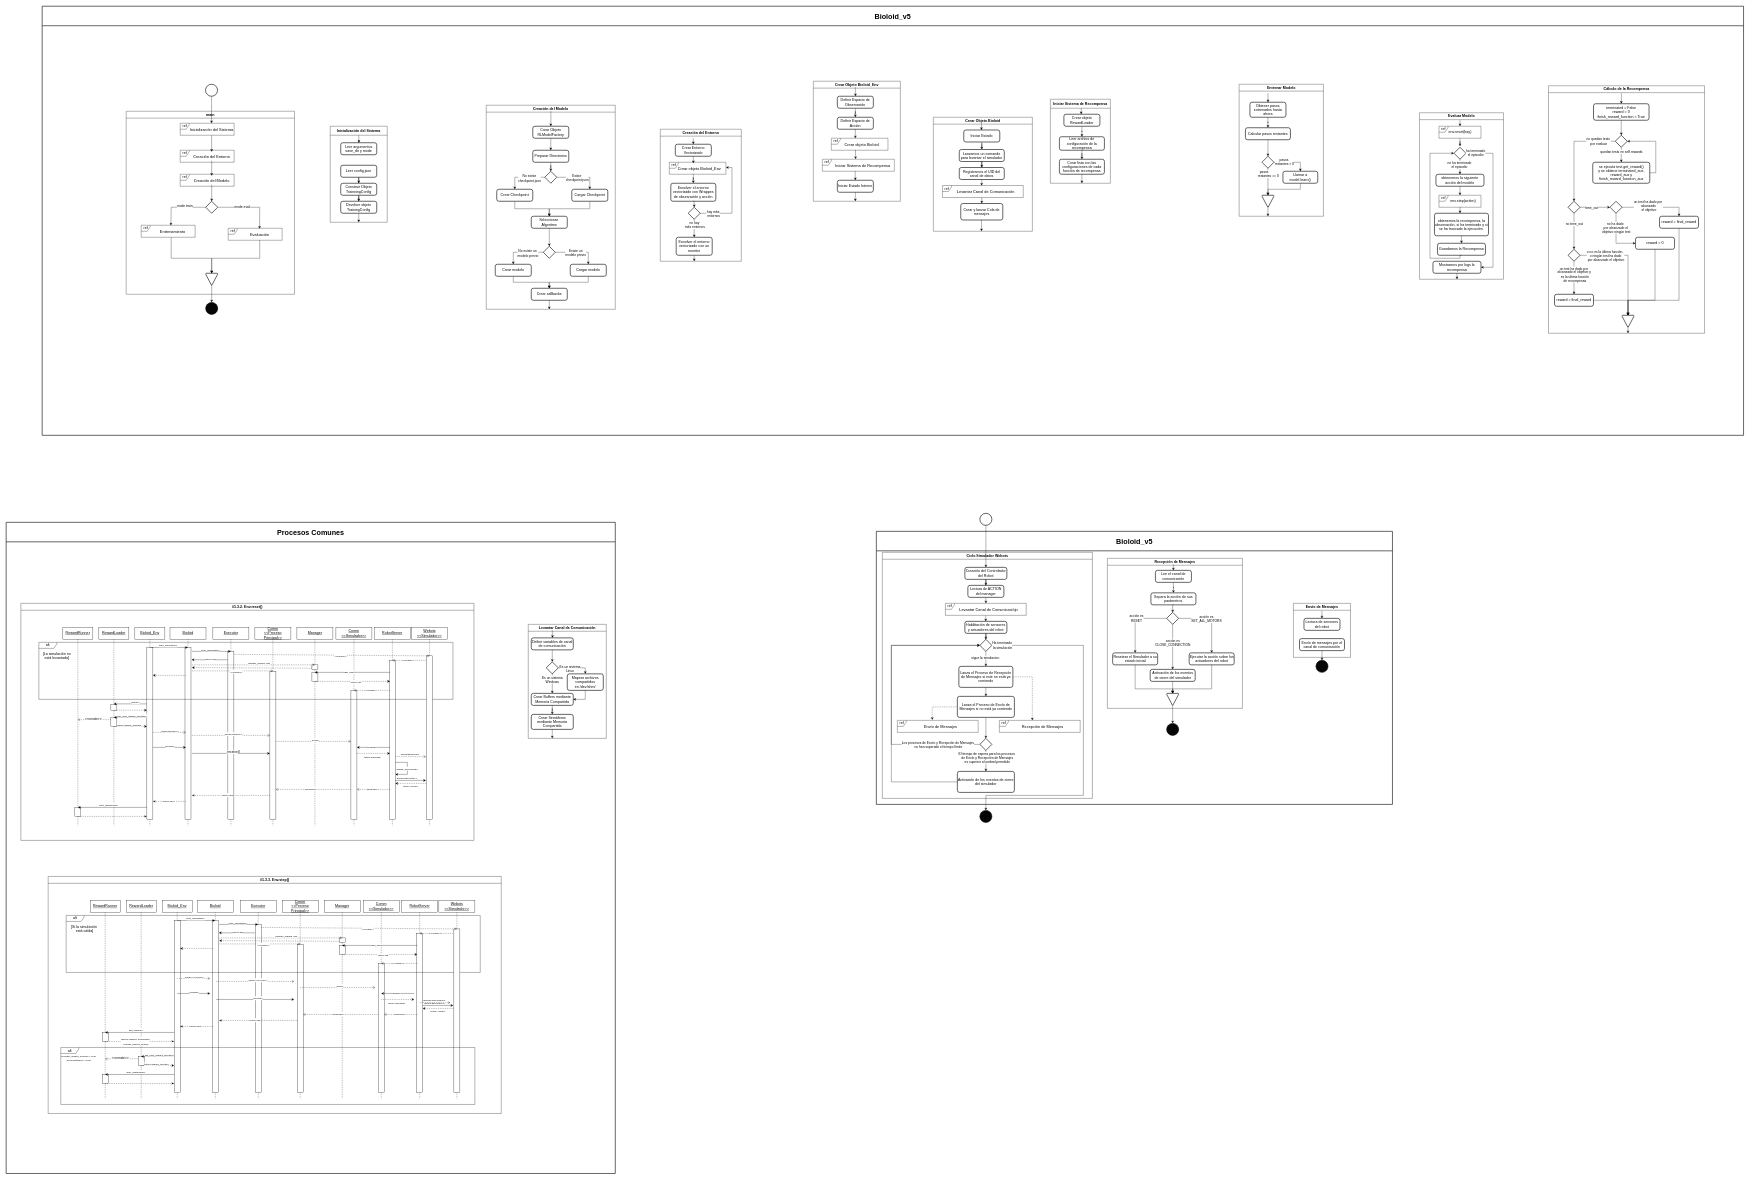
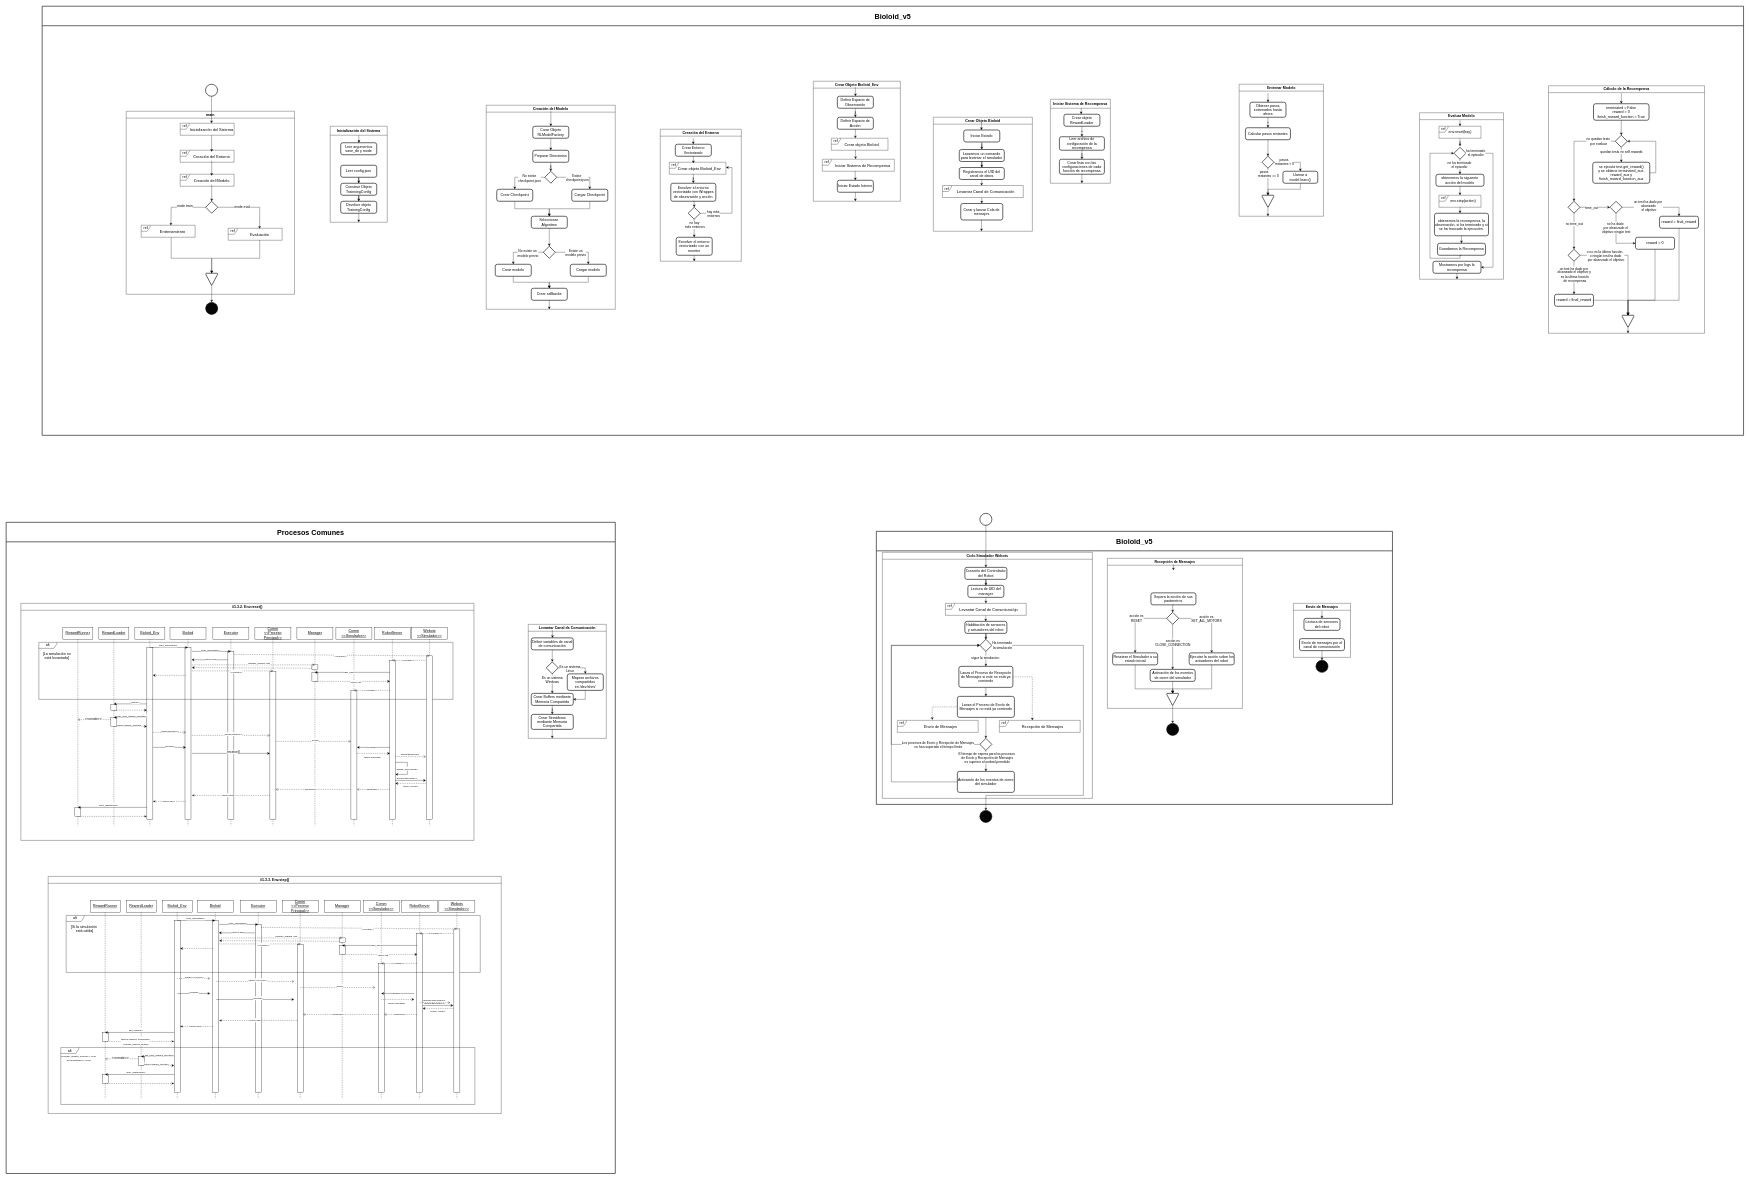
(1173, 576) -> none
(1173, 587) -> none
(986, 591) -> (986, 591)
